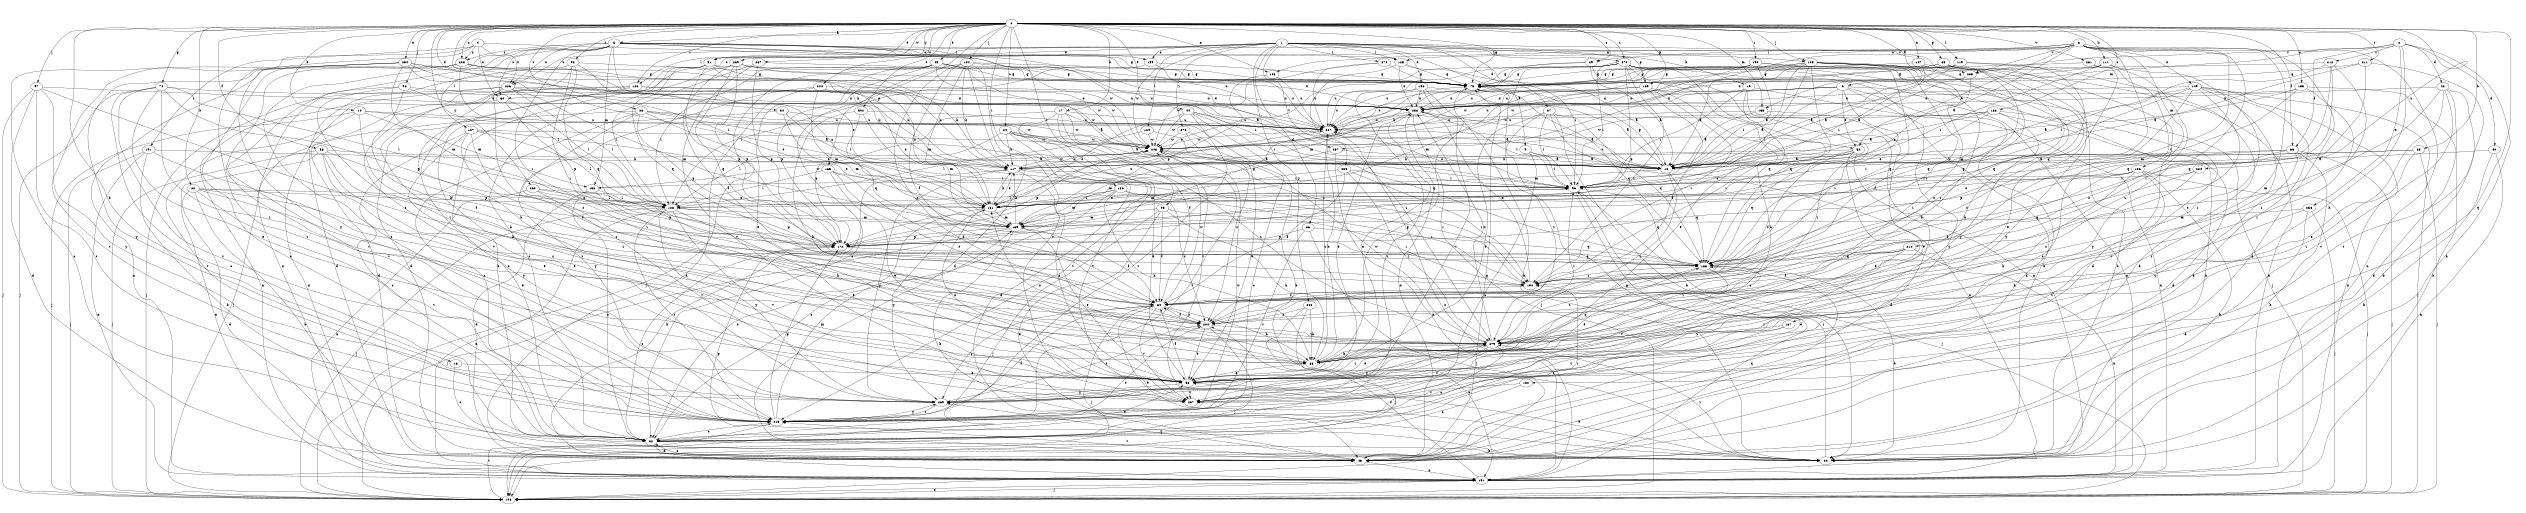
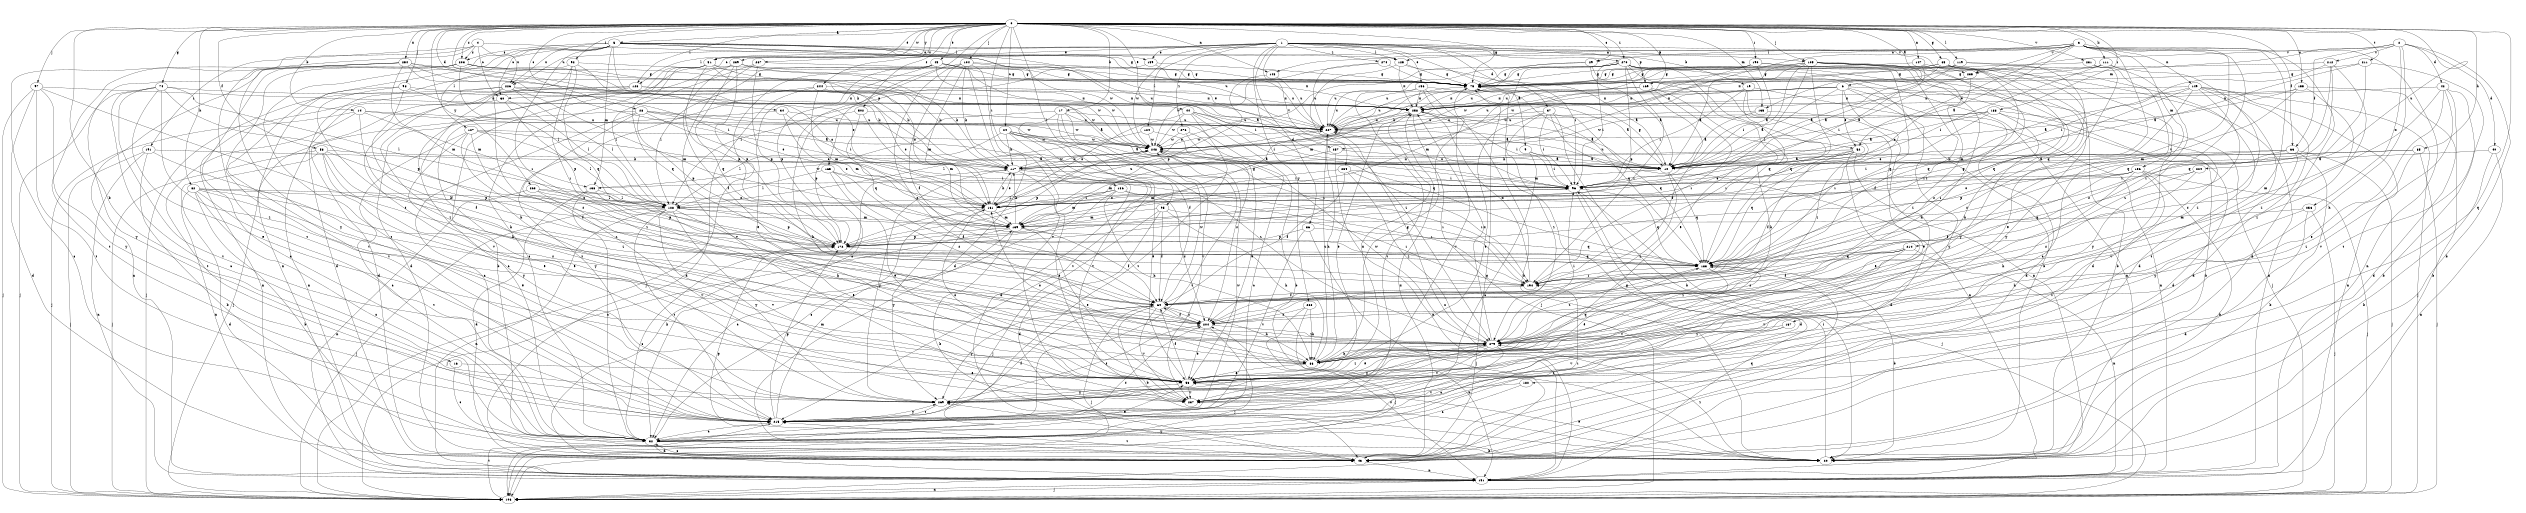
none -> (1425, 119)
none -> (417, 337)
